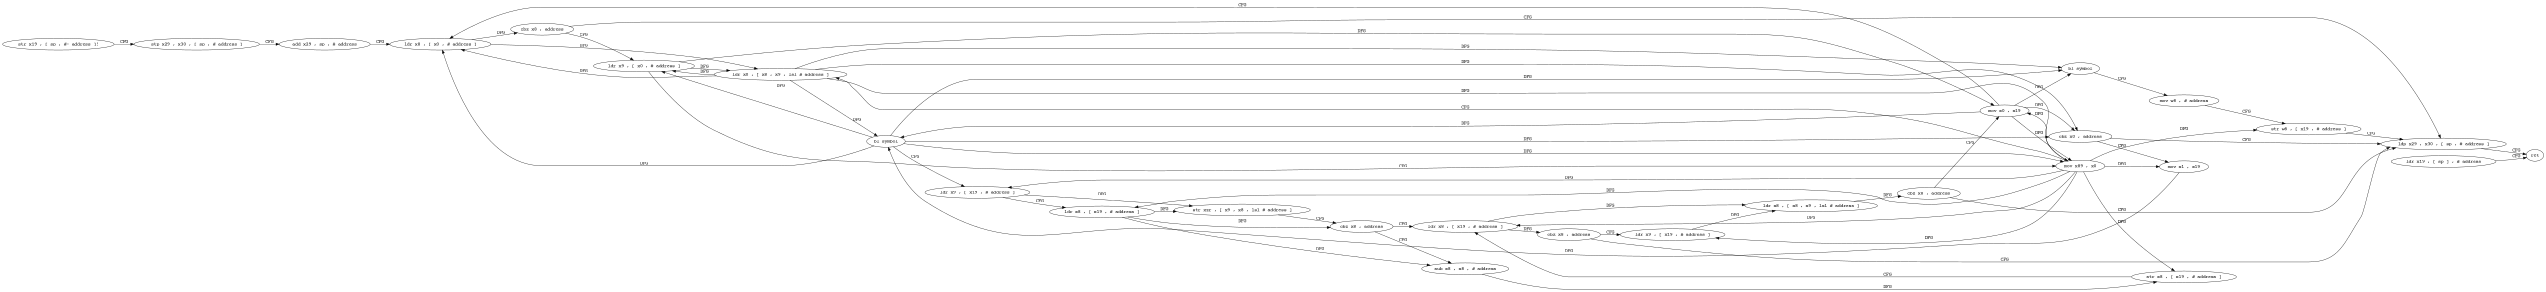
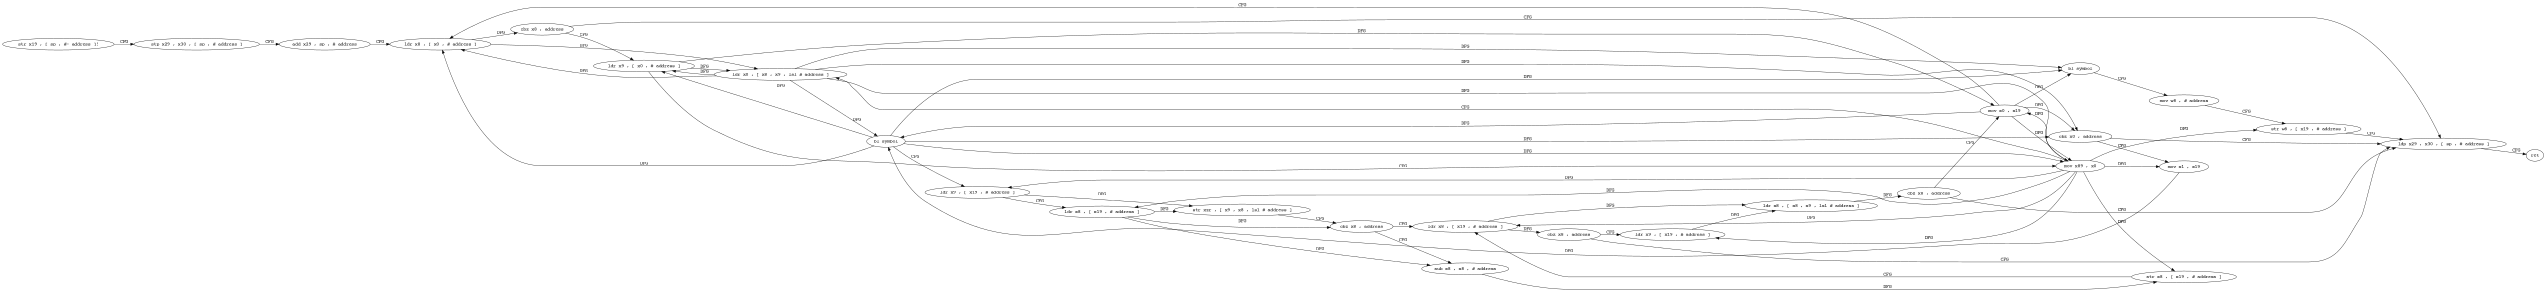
(2444, 162) -> none
